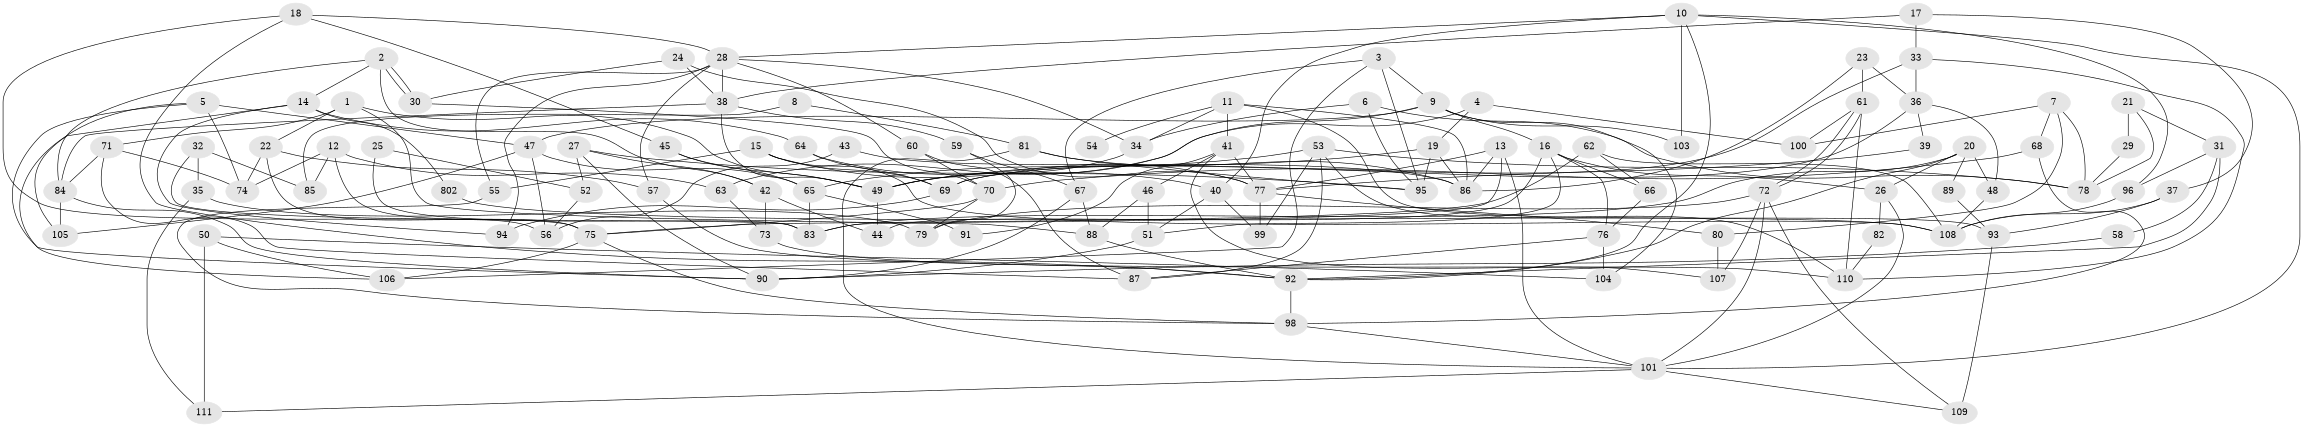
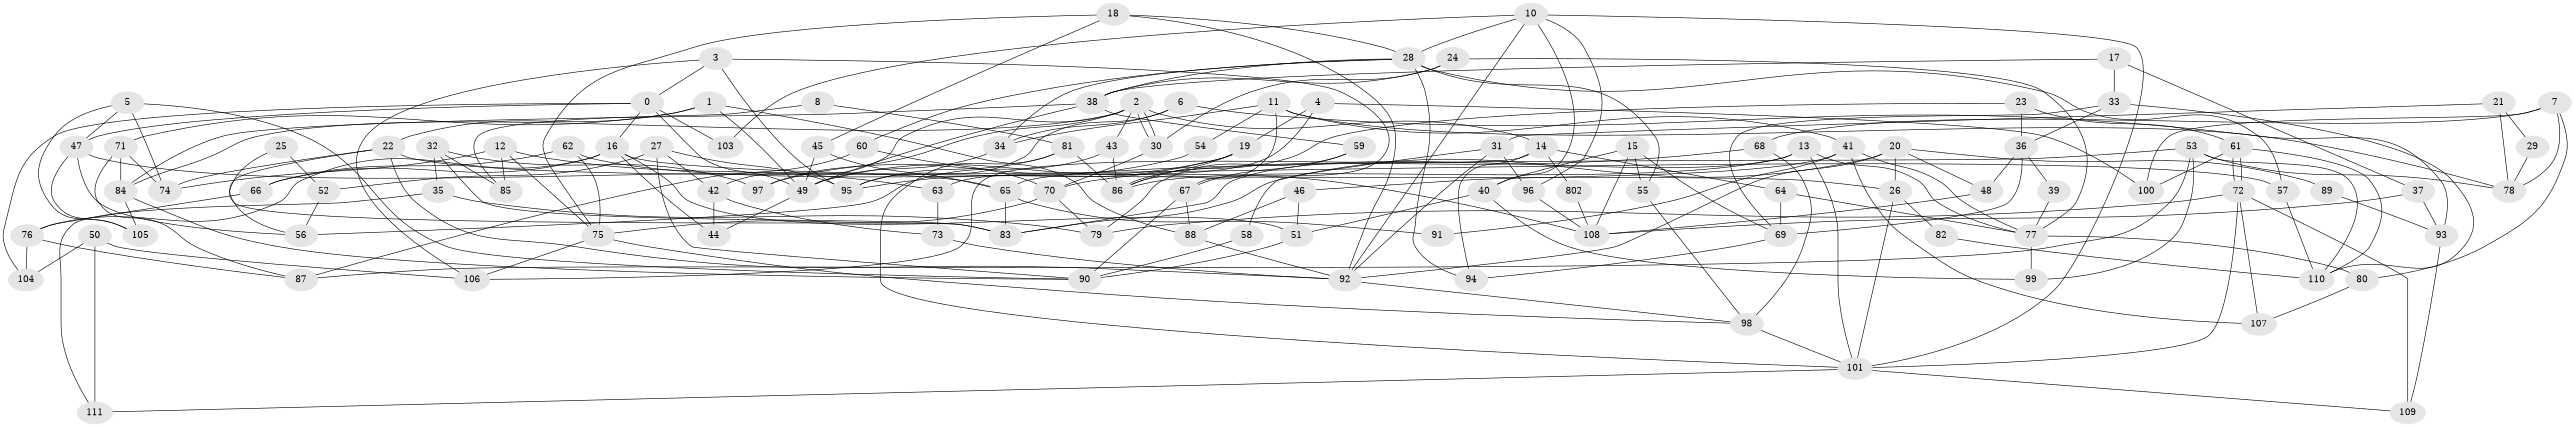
(1433, 103) -> (647, 103)
none -> (1123, 128)
none -> (758, 191)
none -> (695, 261)
